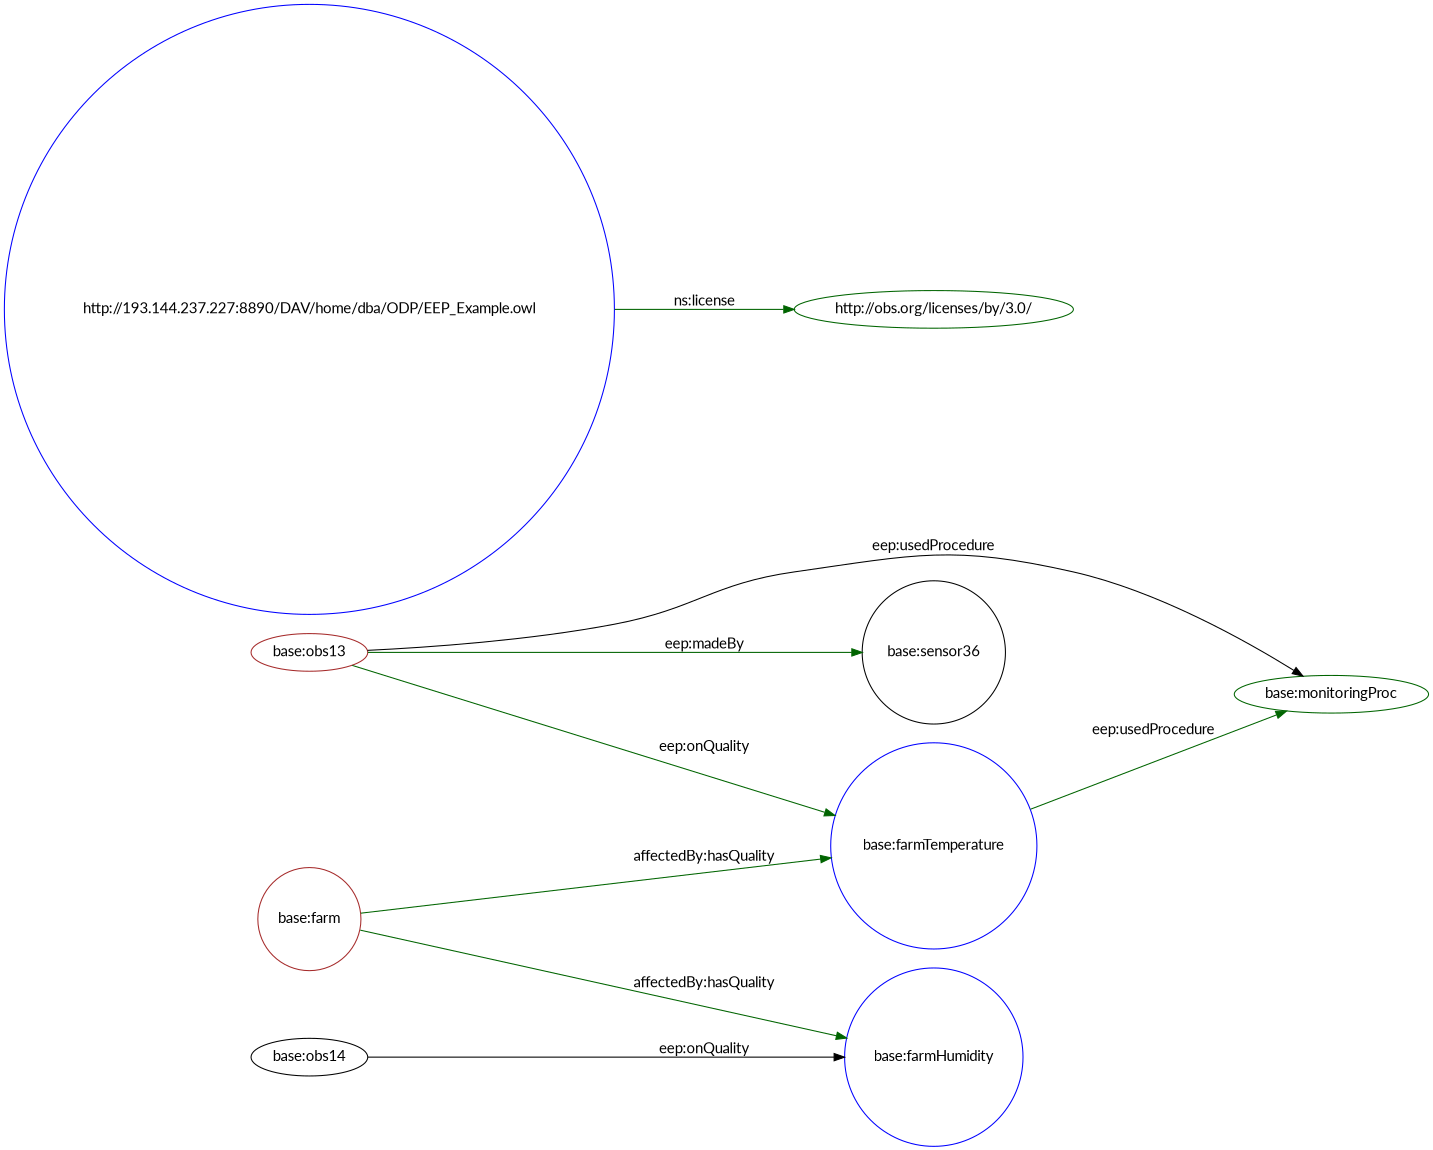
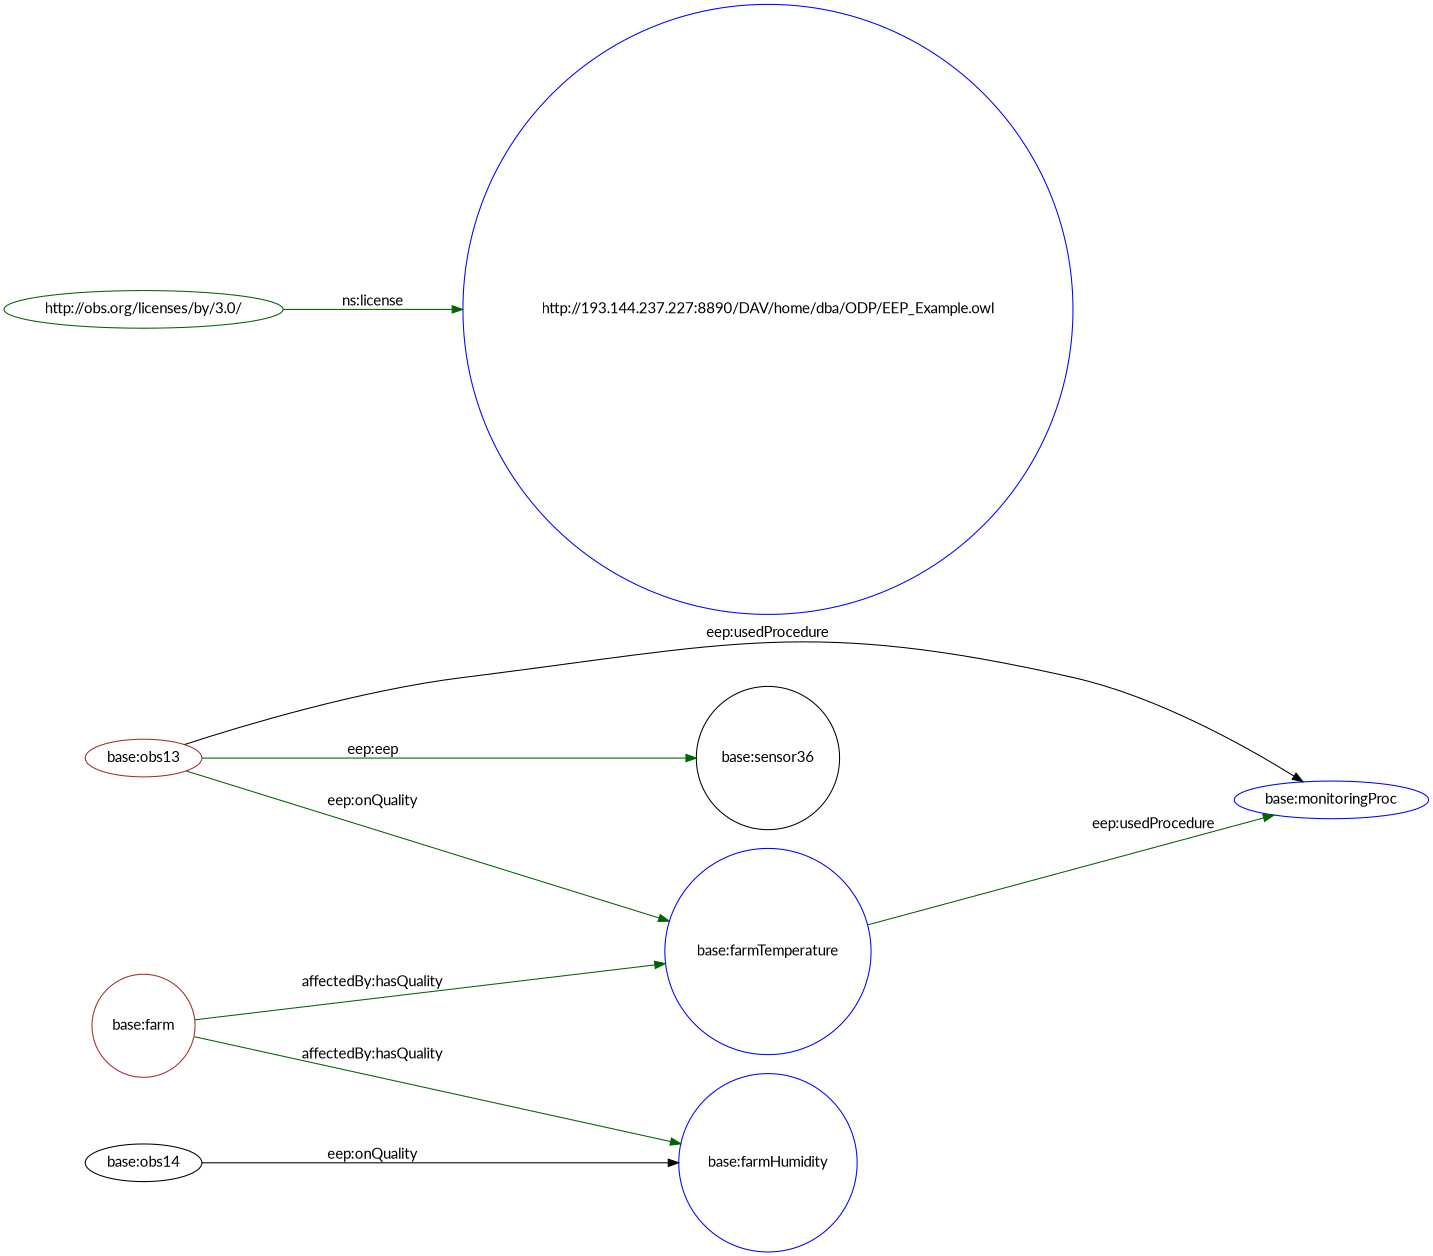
(699, 309) -> (368, 309)
(705, 645) -> (373, 750)
(1331, 694) -> (1331, 800)
